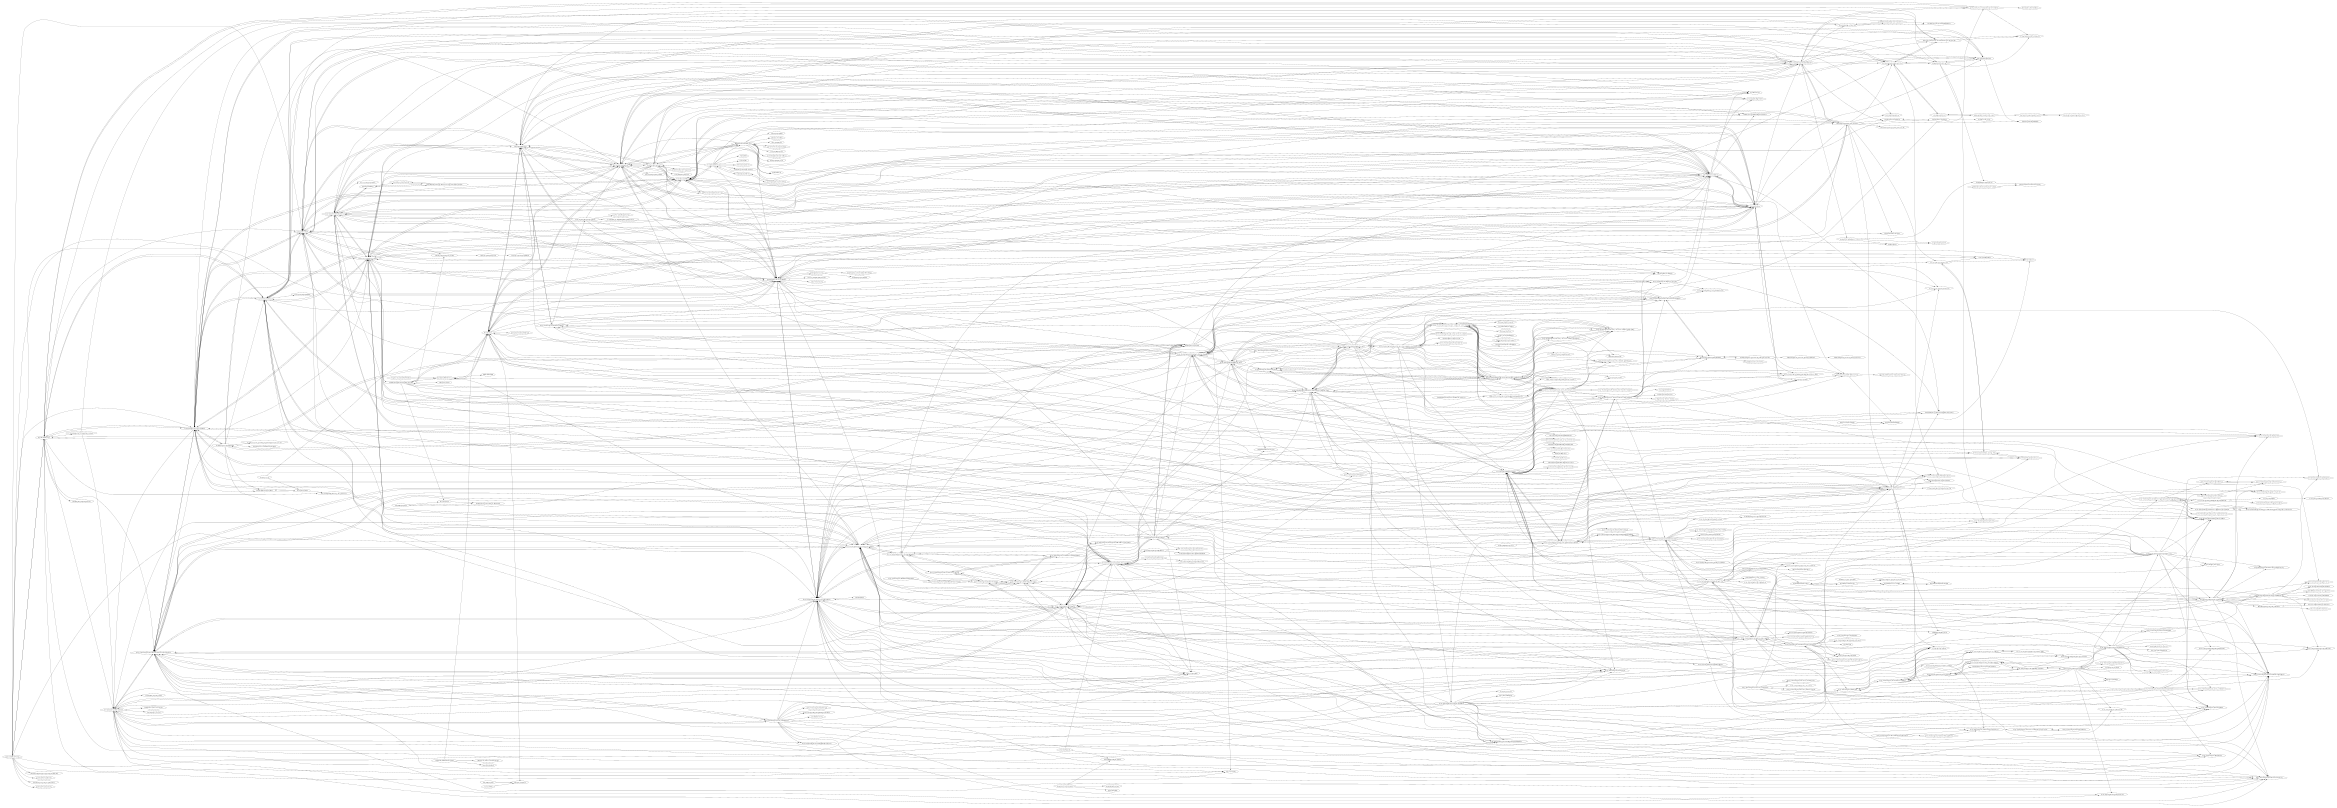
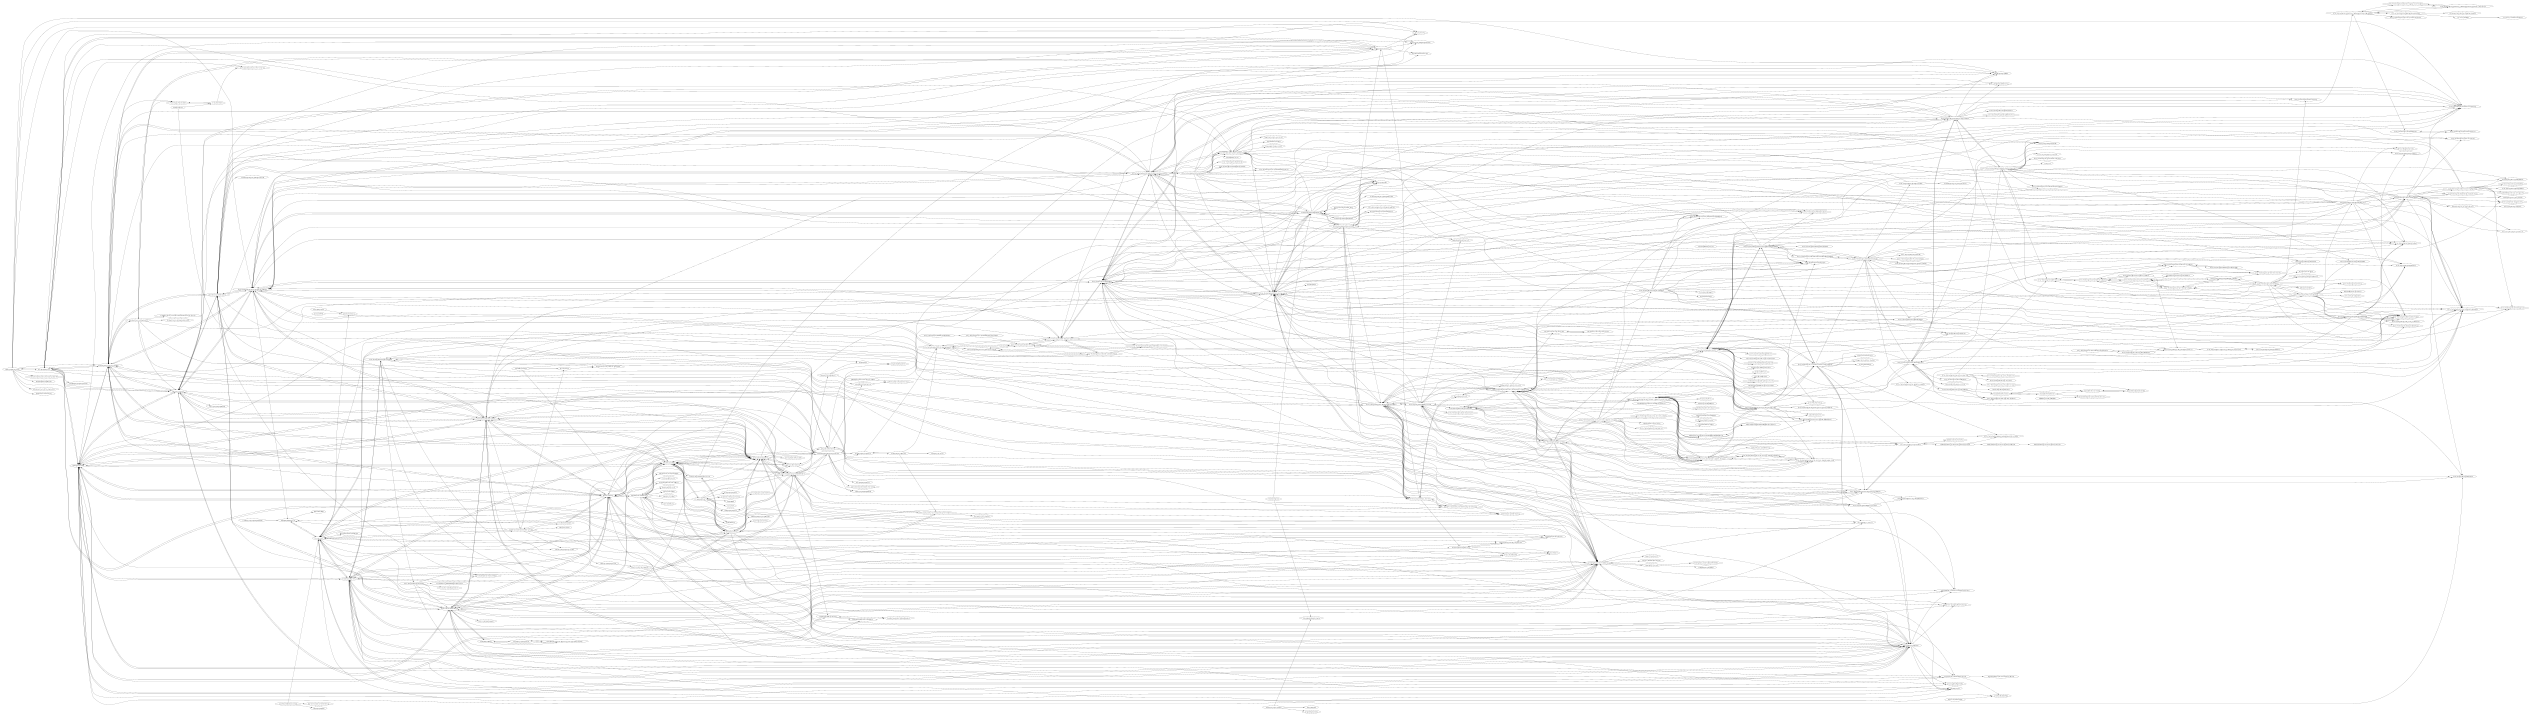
(81, 433) -> none
